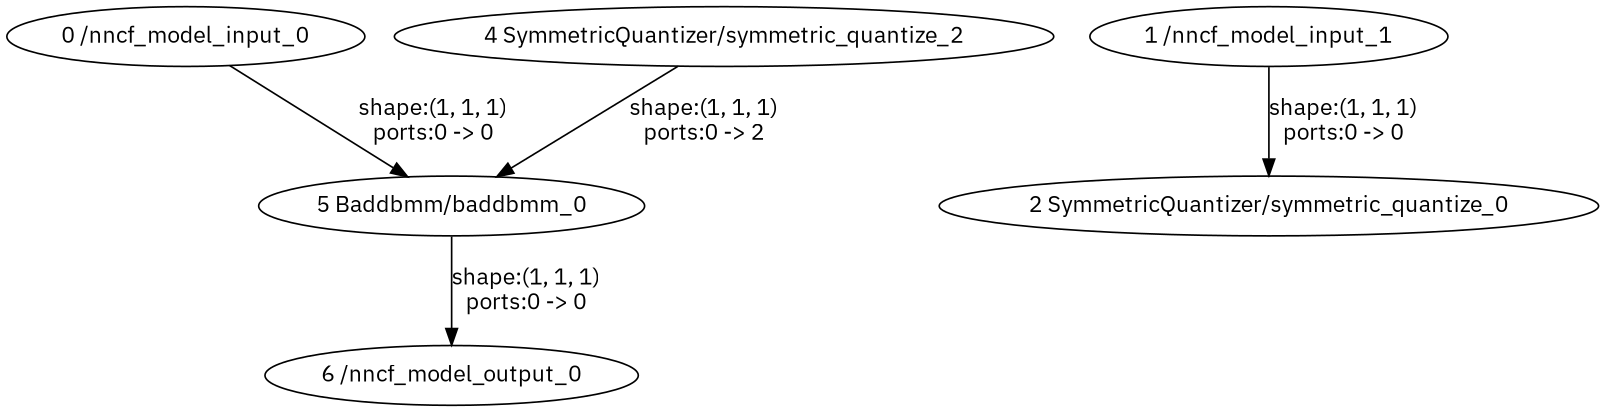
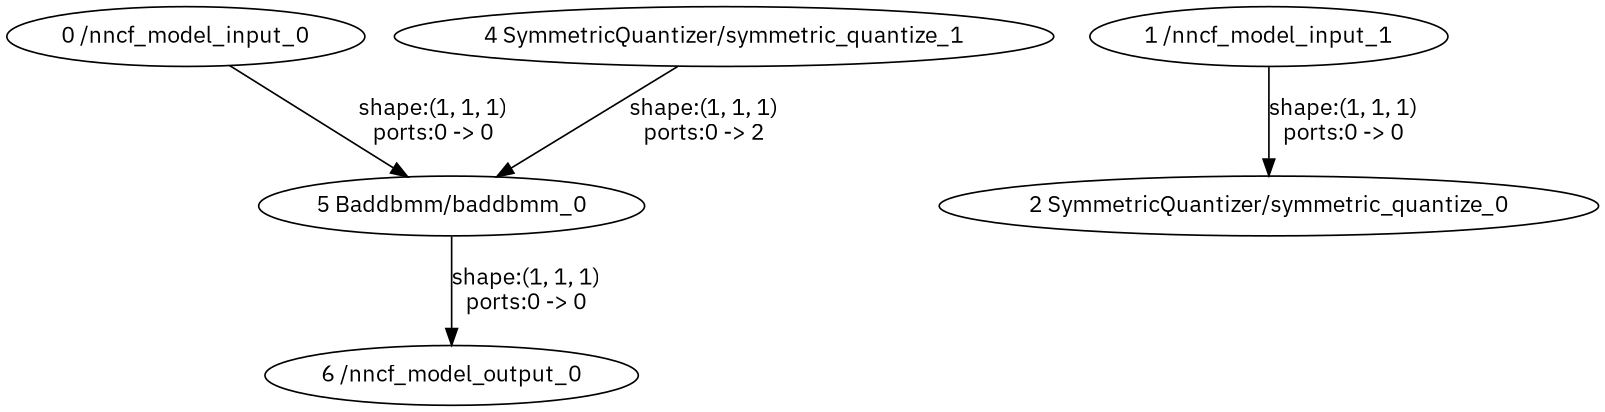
(724, 37) -> (724, 37)
